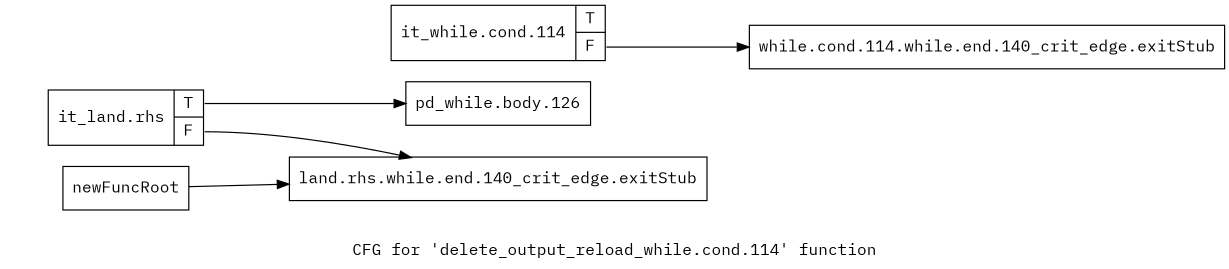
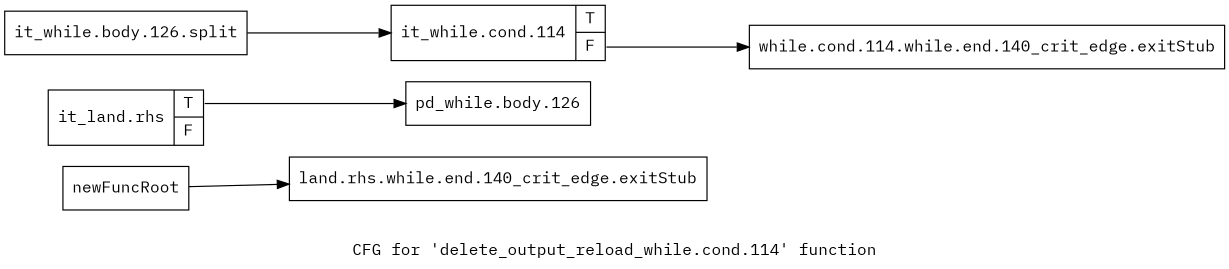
none -> (126, 33)
(303, 139) -> none
